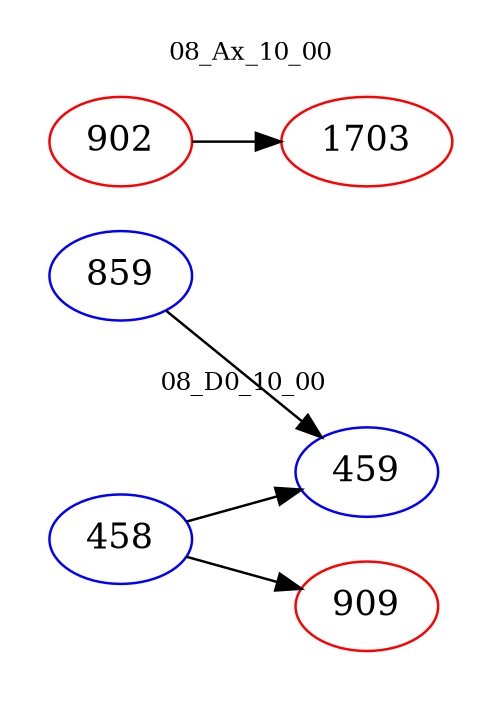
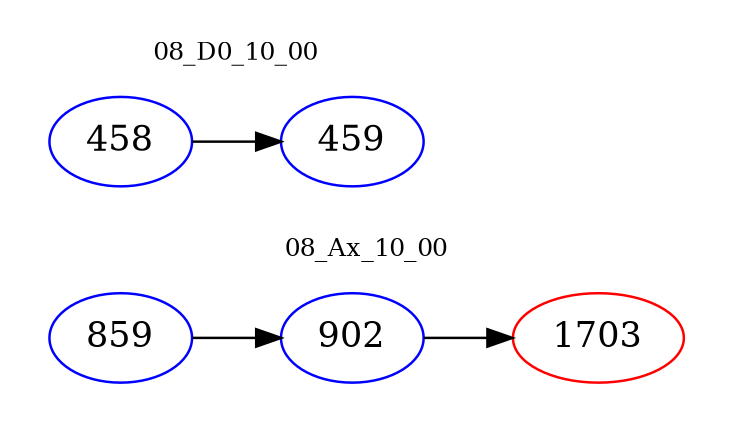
(121, 142) -> (352, 338)
(248, 377) -> (224, 338)
(367, 606) -> none
